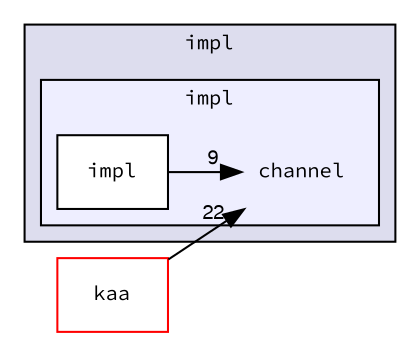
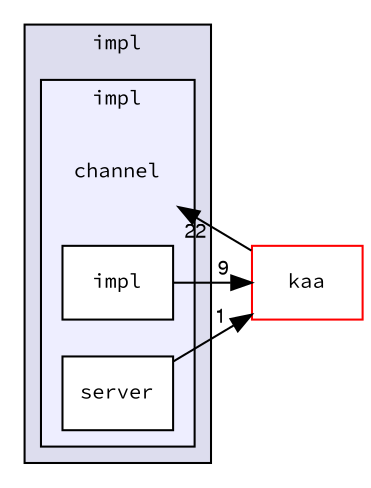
(194, 172) -> (202, 283)
none -> (118, 393)
